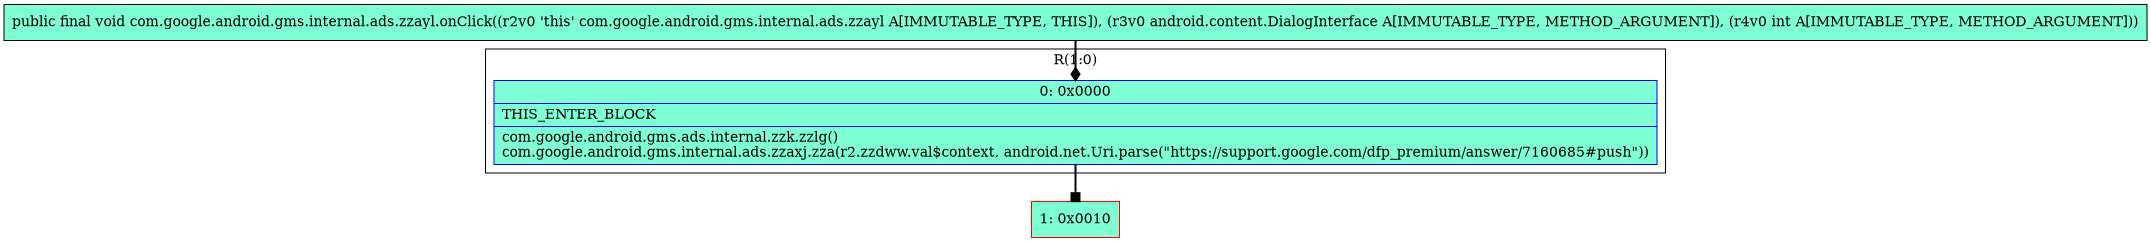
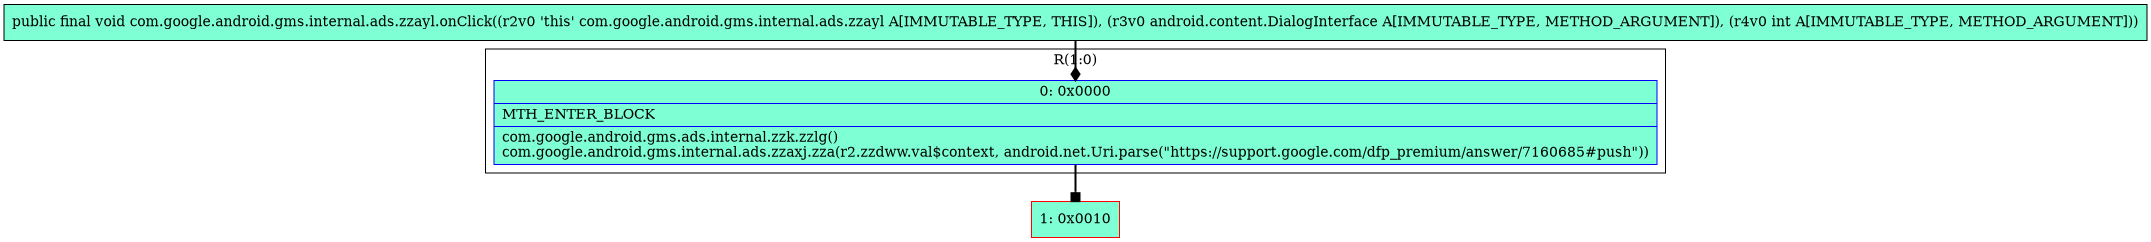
(579, 114) -> (579, 114)
